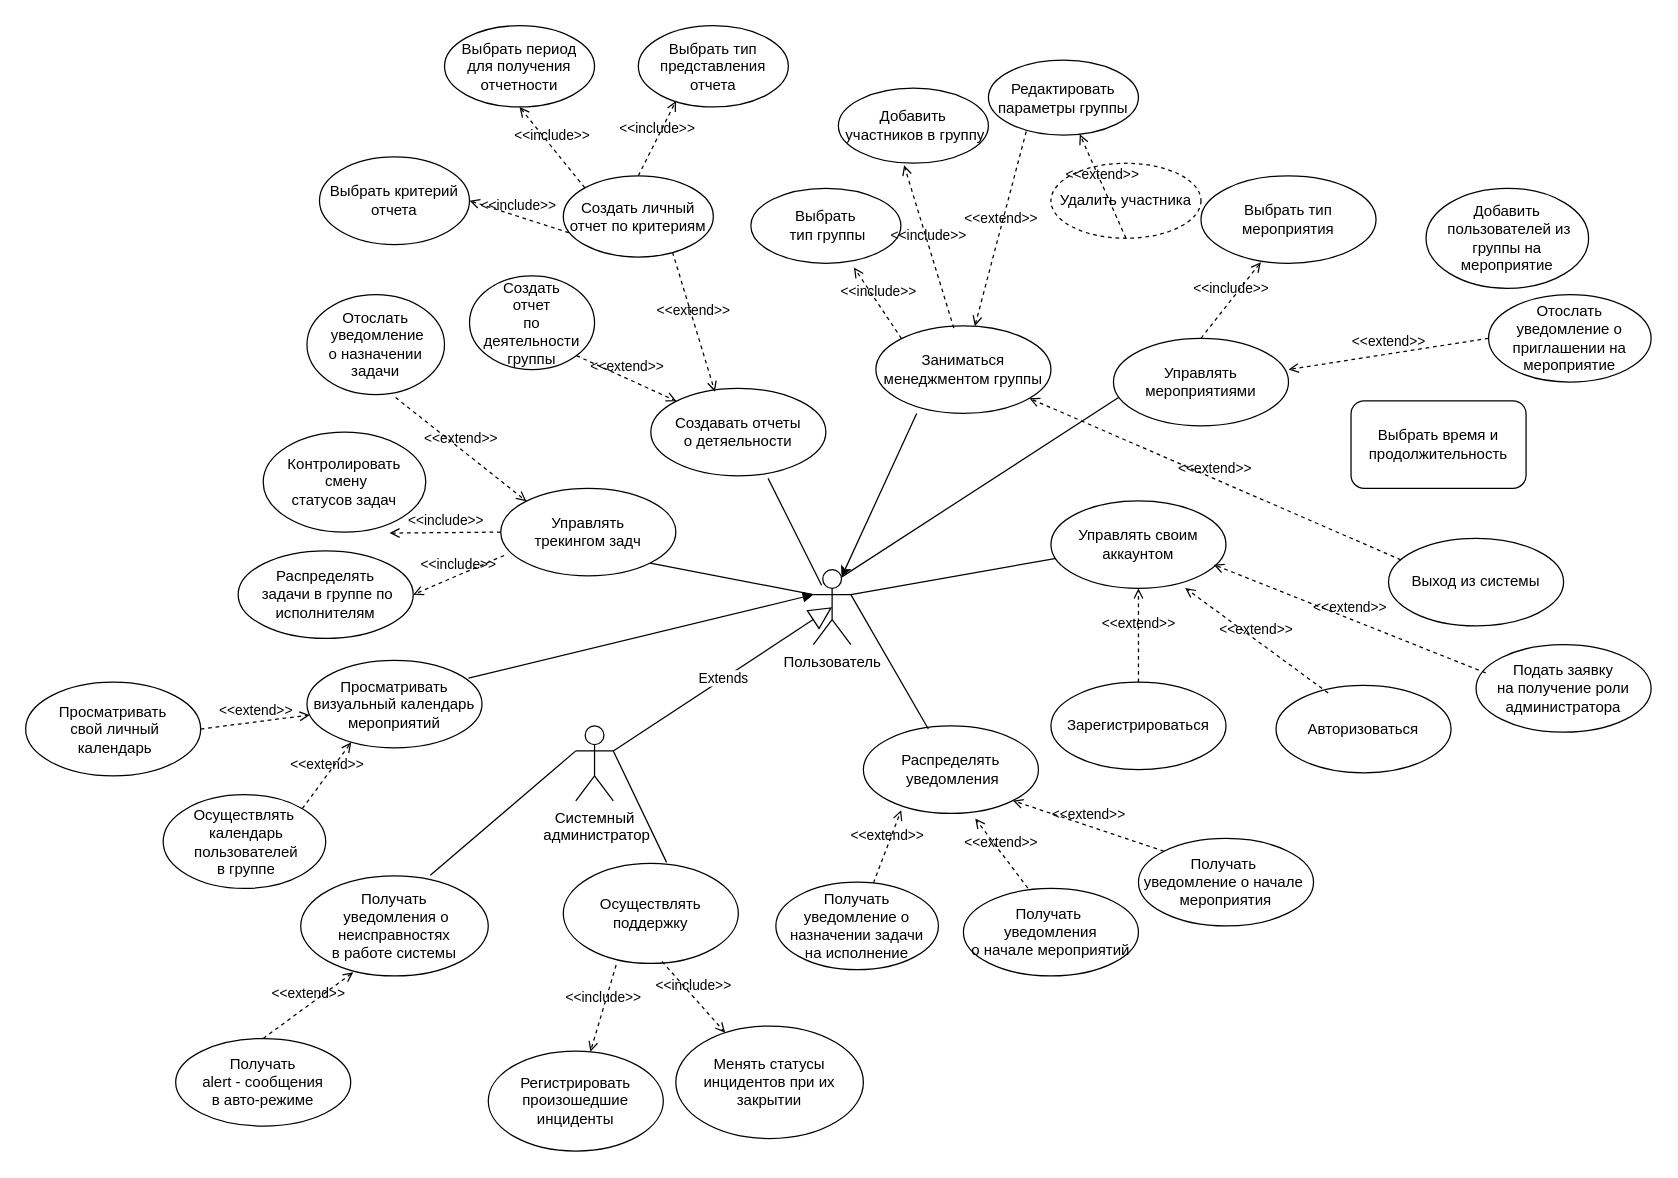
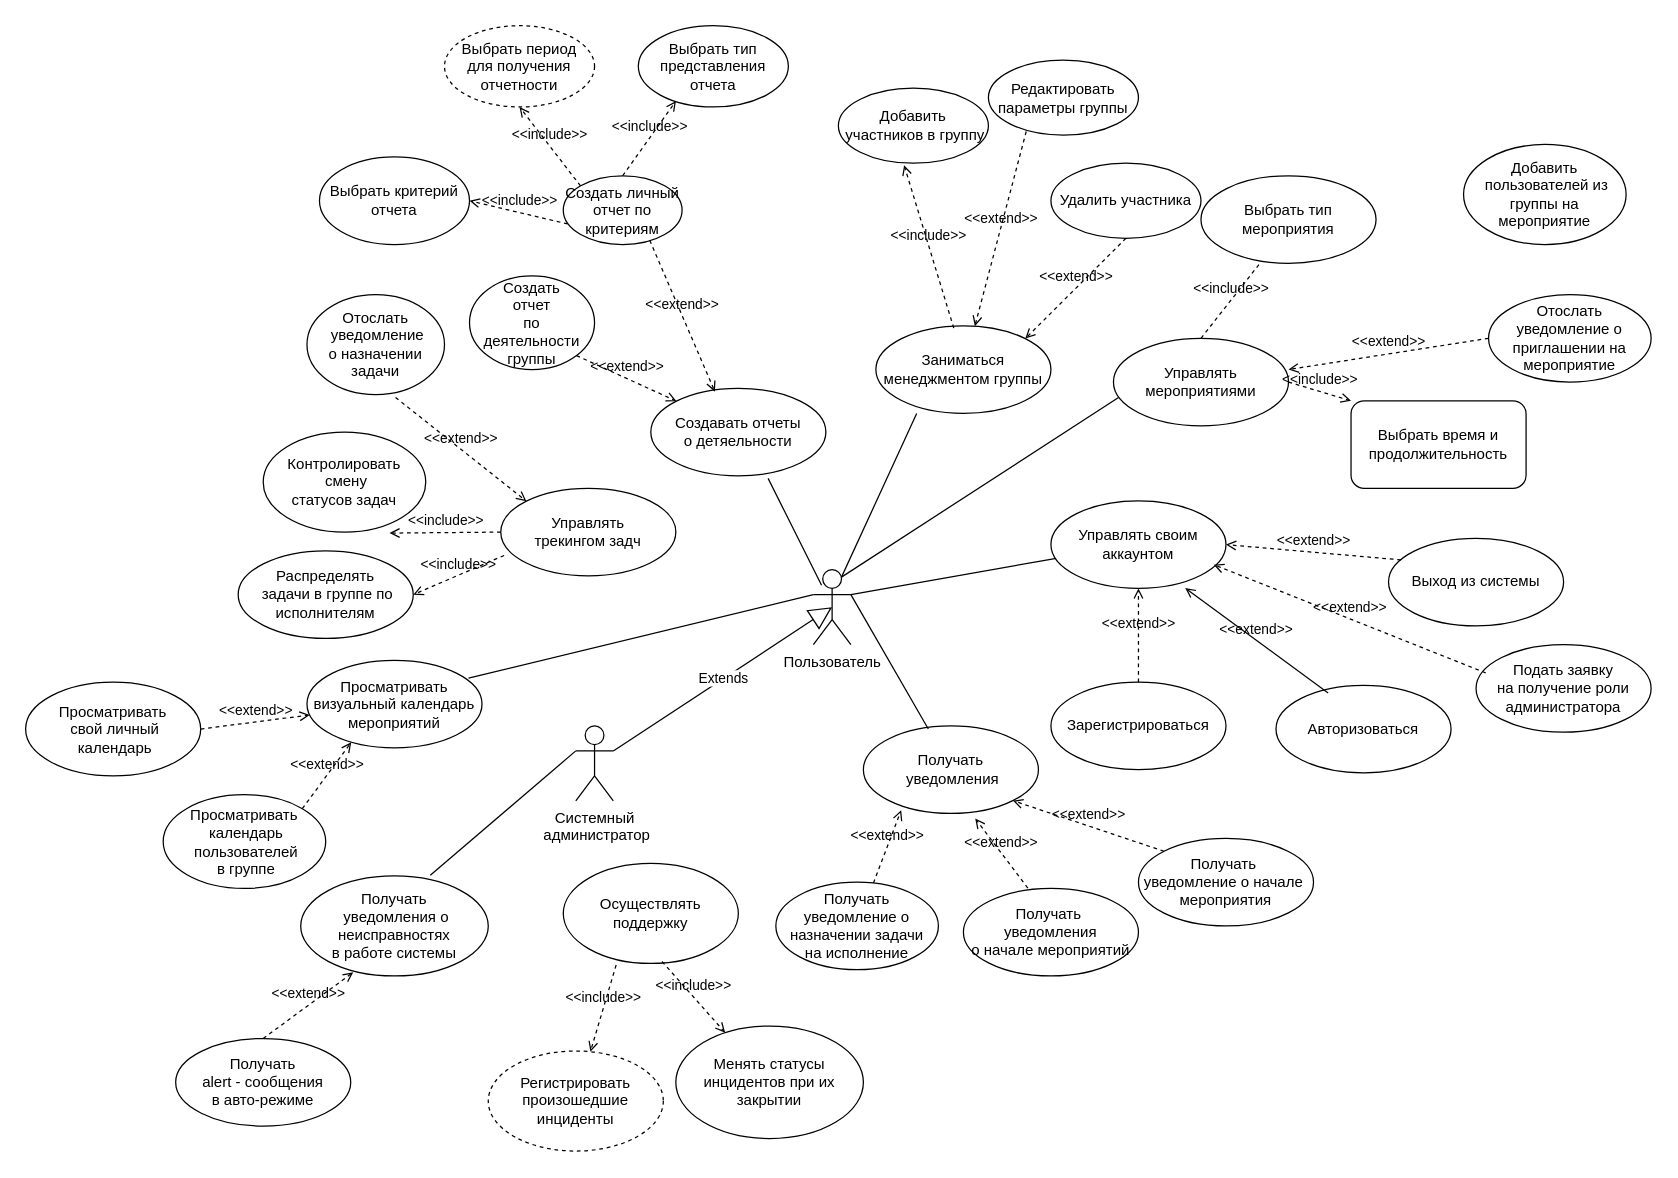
(519, 66) -> (519, 66)
(1103, 188) -> (1077, 287)
(1126, 201) -> (1126, 201)
(638, 216) -> (623, 210)
(826, 226) -> none
(1507, 238) -> (1544, 194)
(1257, 267) -> (1258, 265)
(878, 304) -> none
none -> (1318, 391)
(1216, 479) -> (1314, 552)
(845, 568) -> (845, 569)
(729, 578) -> none
(801, 597) -> (804, 596)
(1256, 640) -> (1256, 640)
(951, 769) -> (951, 769)
(640, 808) -> none
(244, 842) -> (244, 842)
(576, 1101) -> (576, 1101)
